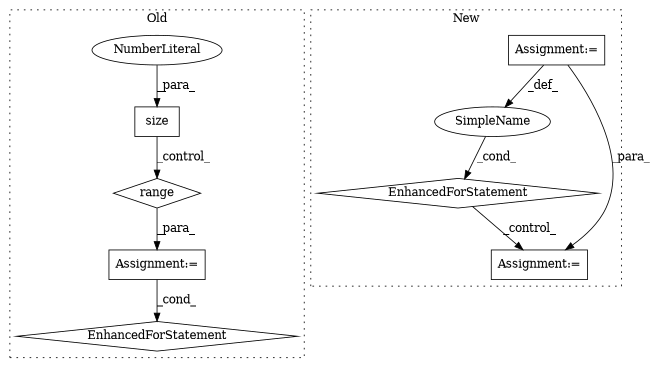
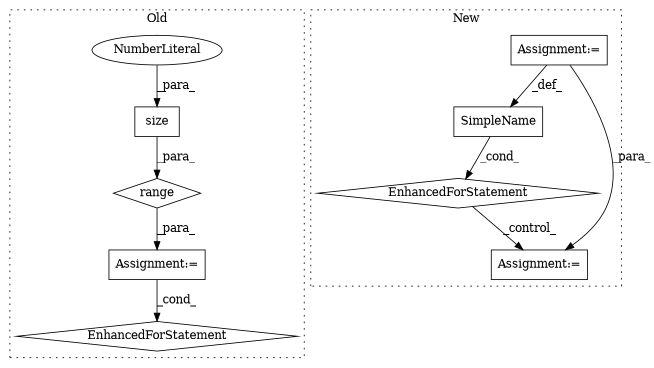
(493, 122) -> (498, 122)
(183, 157) -> (176, 157)
